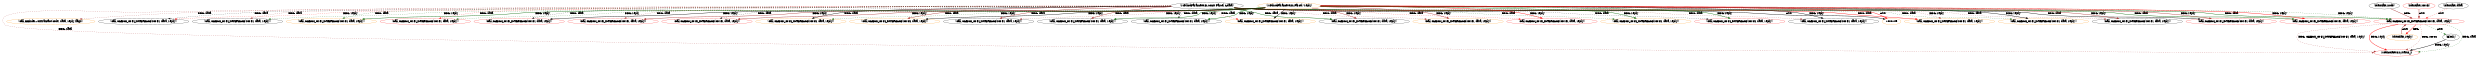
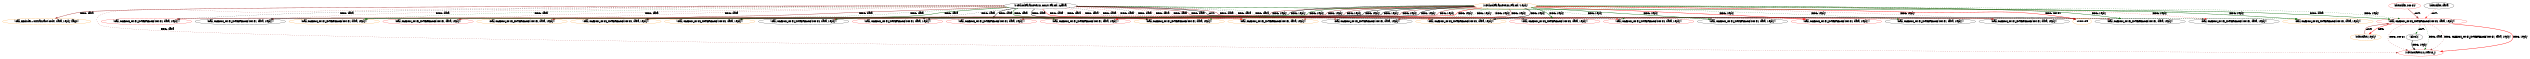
(2384, 6) -> none
(626, 7) -> (530, 7)
(1883, 14) -> (2053, 14)
